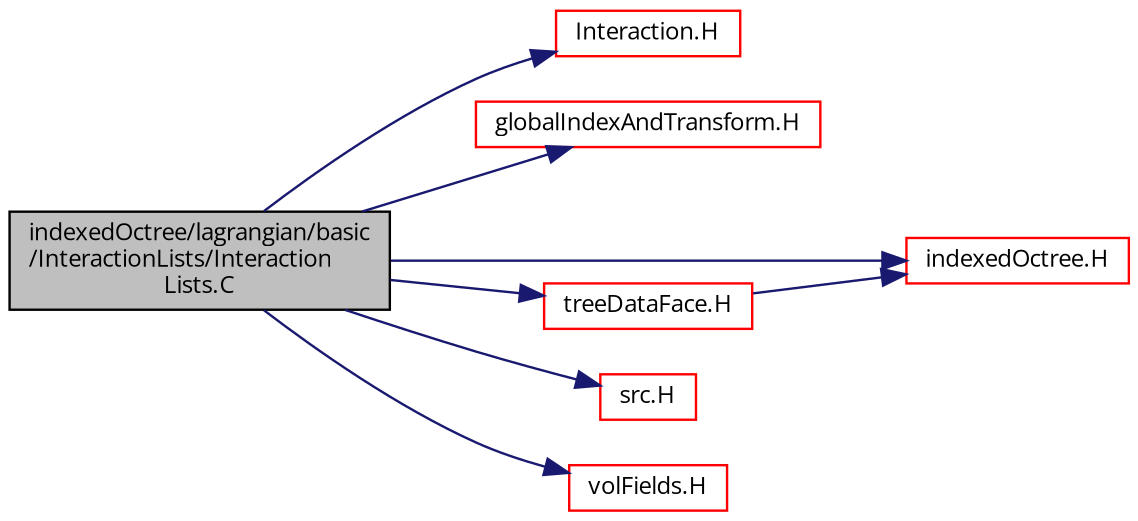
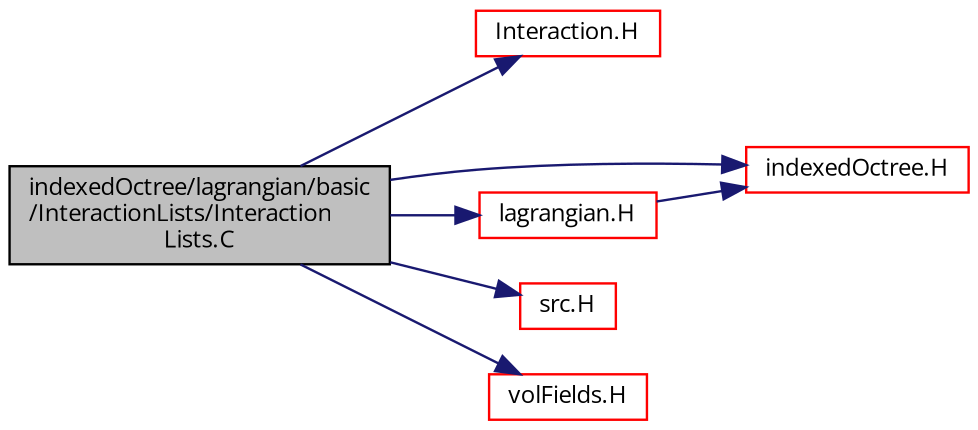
(648, 124) -> none
(648, 306) -> (568, 215)
